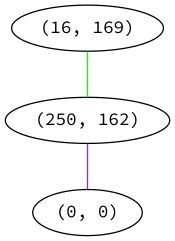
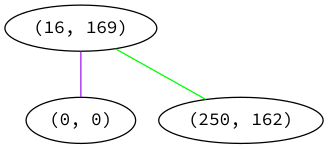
(88, 167) -> (81, 74)
